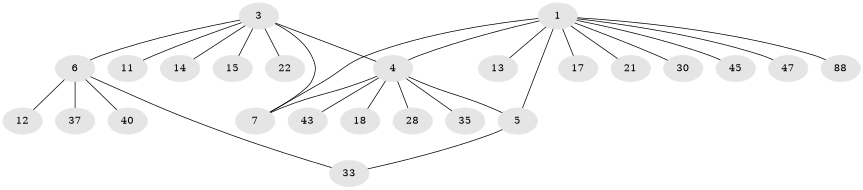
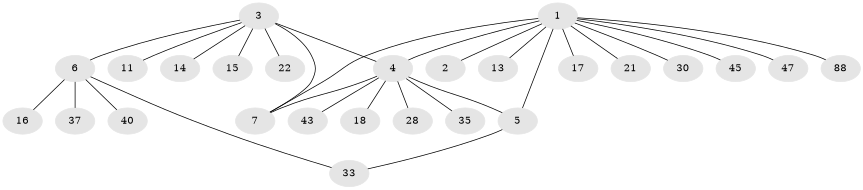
none -> (446, 69)
(23, 121) -> (23, 121)
